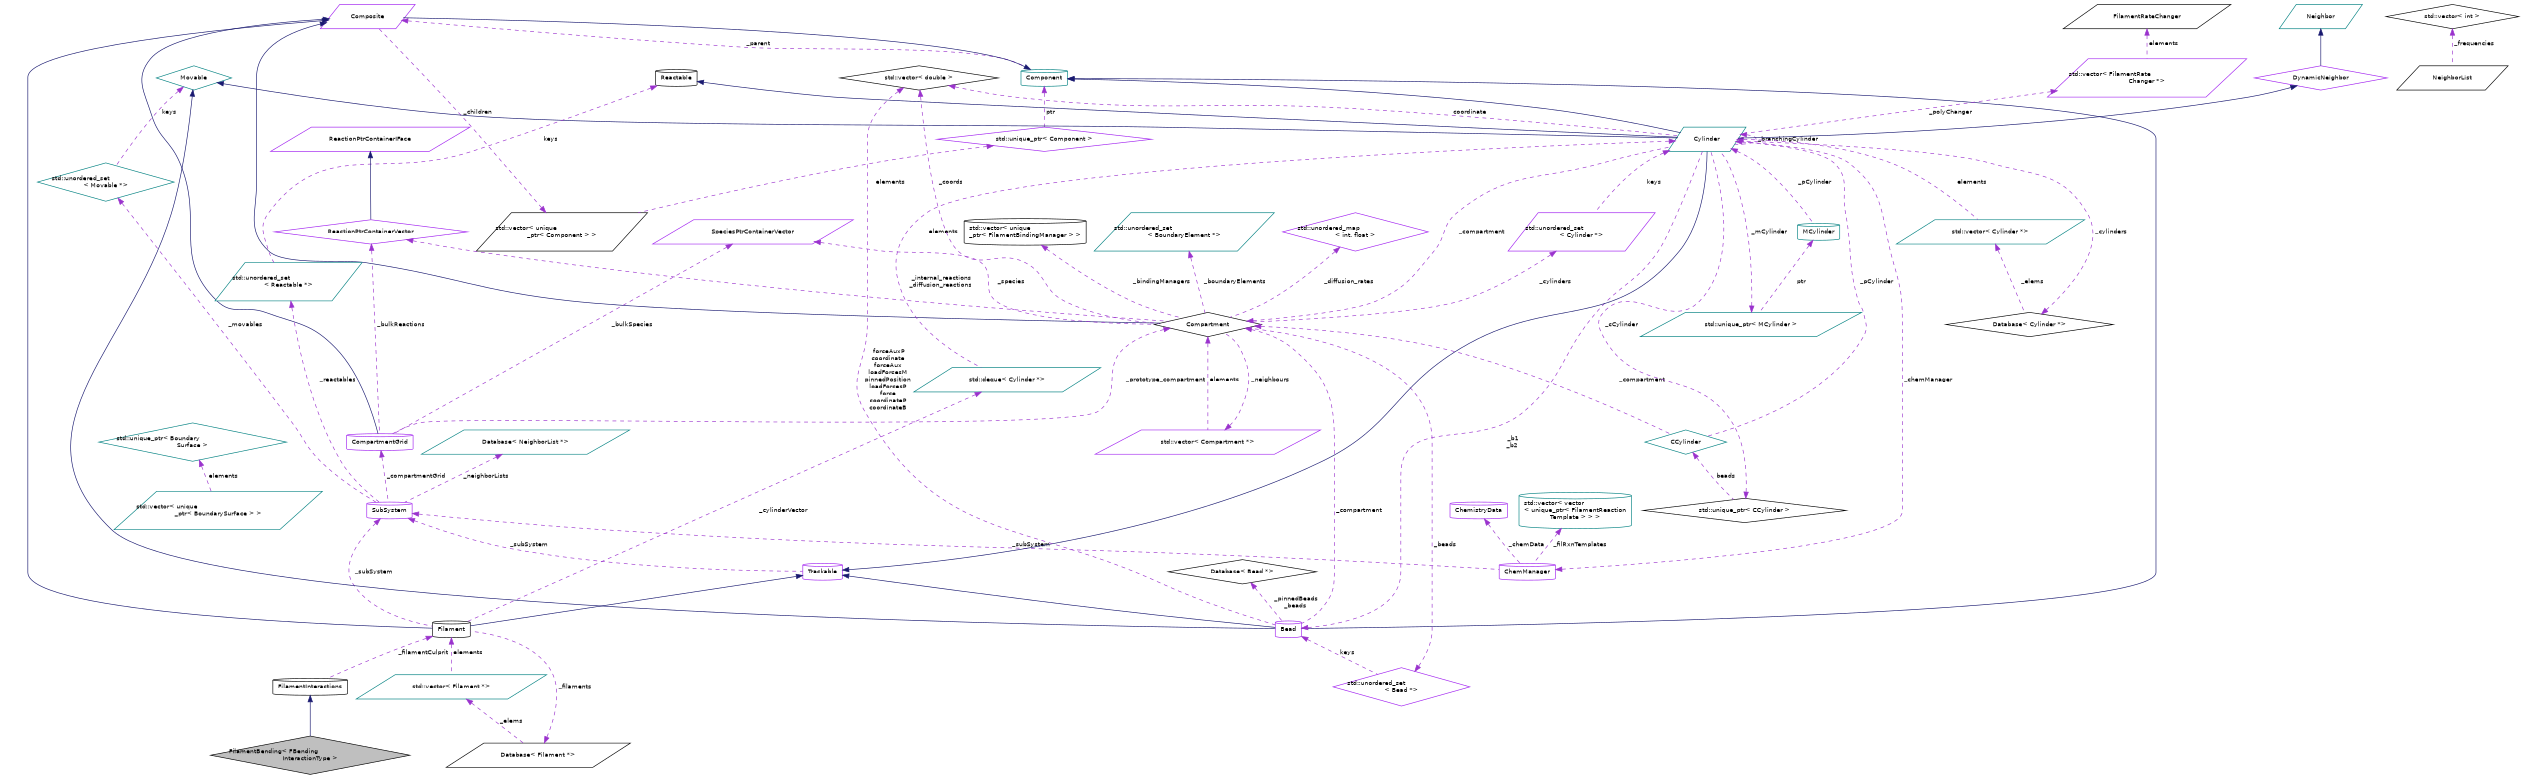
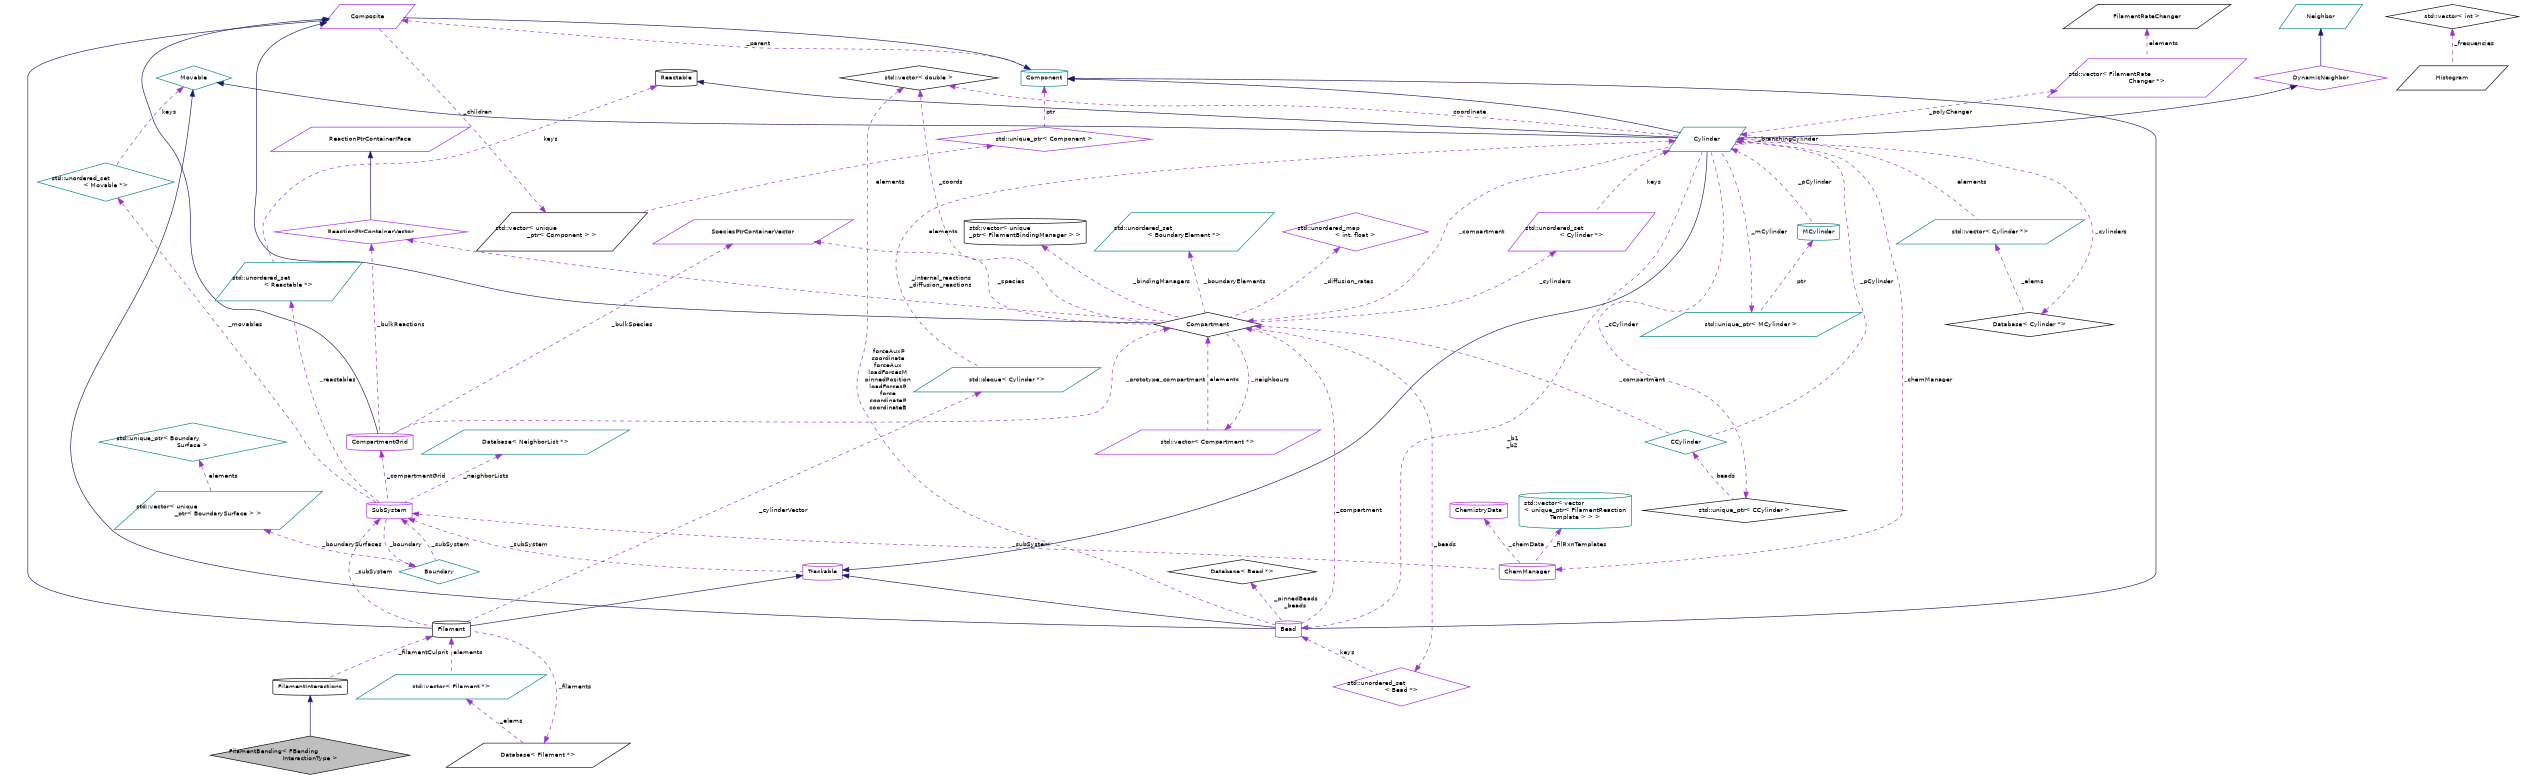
(2452, 78) -> (2452, 78)
none -> (439, 572)
